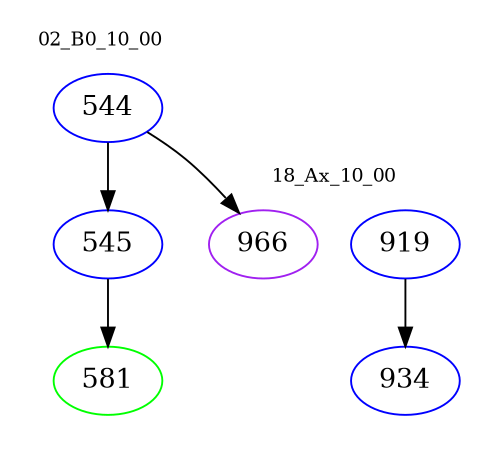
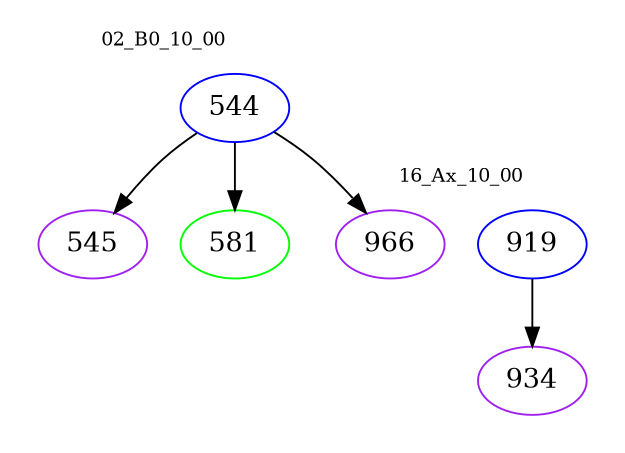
(334, 177) -> (461, 177)
(108, 244) -> (93, 244)
(108, 303) -> (235, 167)
(405, 381) -> (532, 381)
